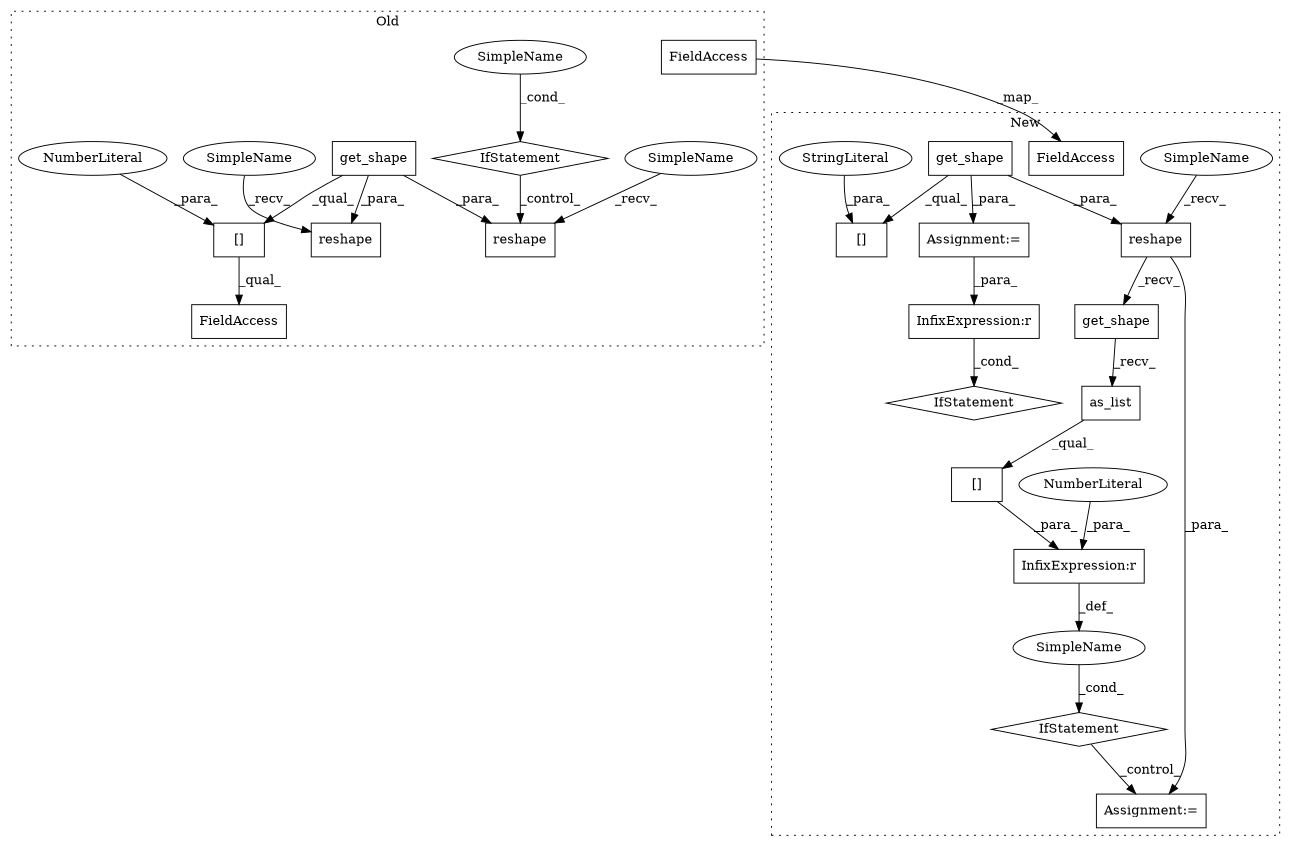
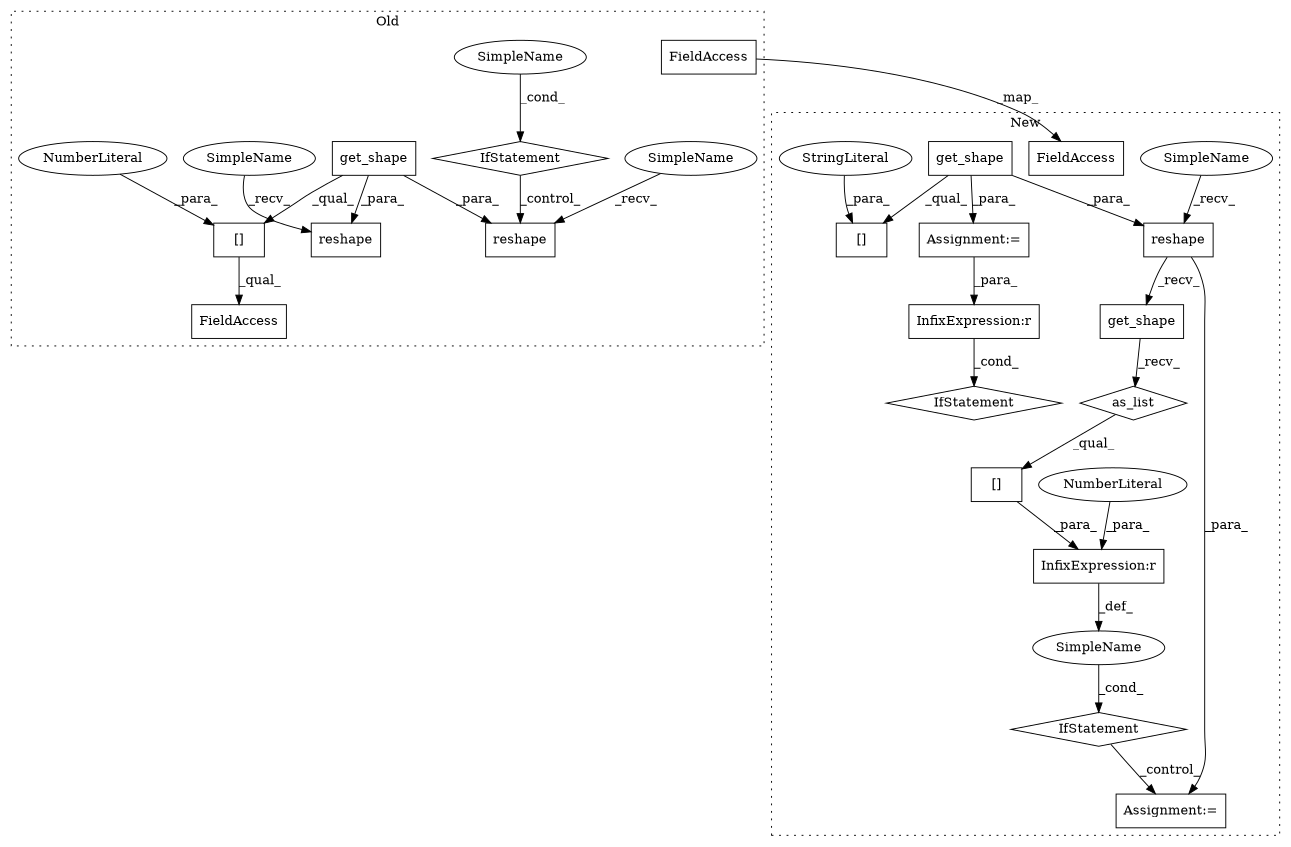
(1111, 403) -> (1133, 403)
